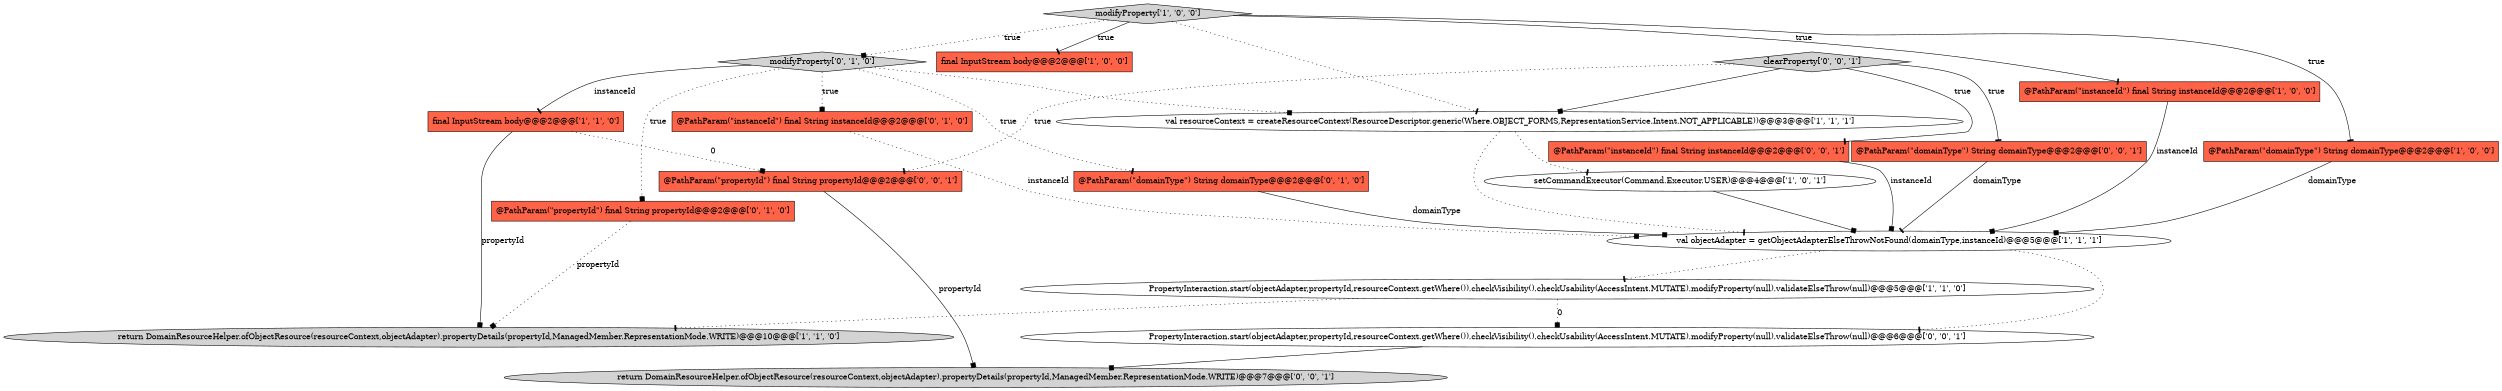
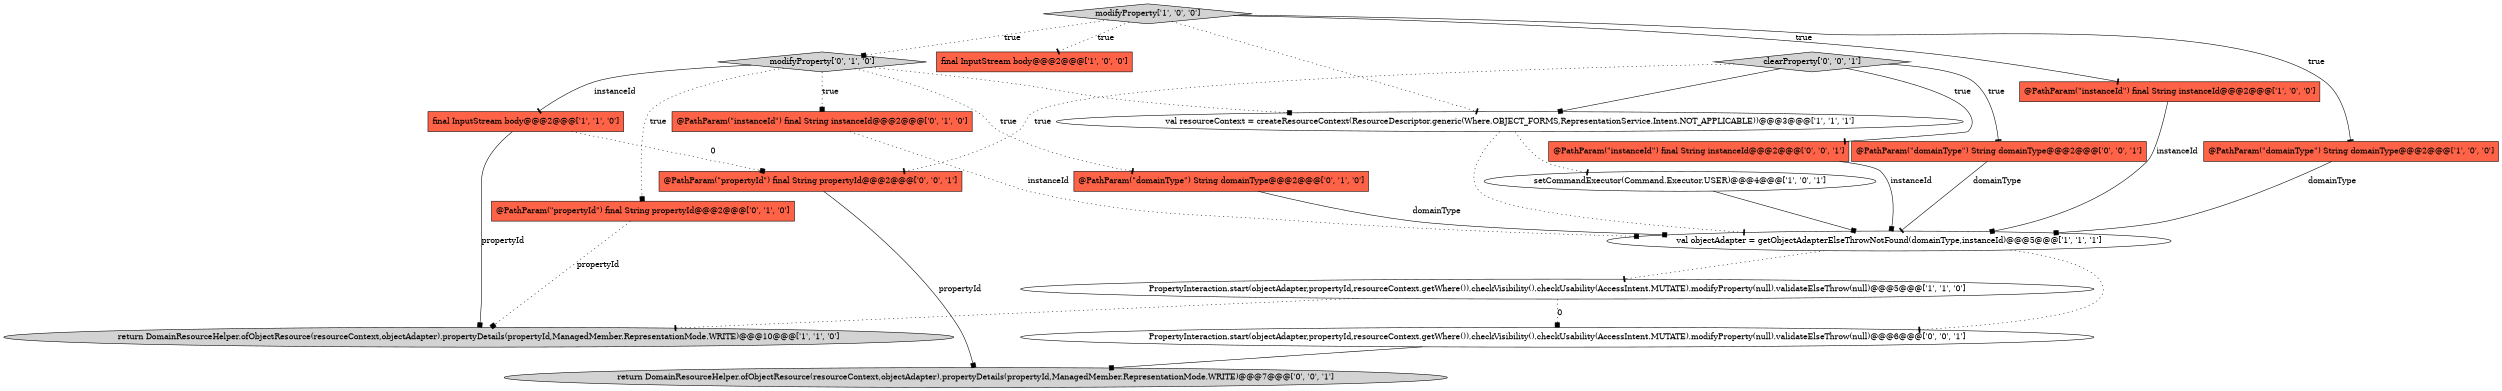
(1095, 36) -> (1095, 36)
